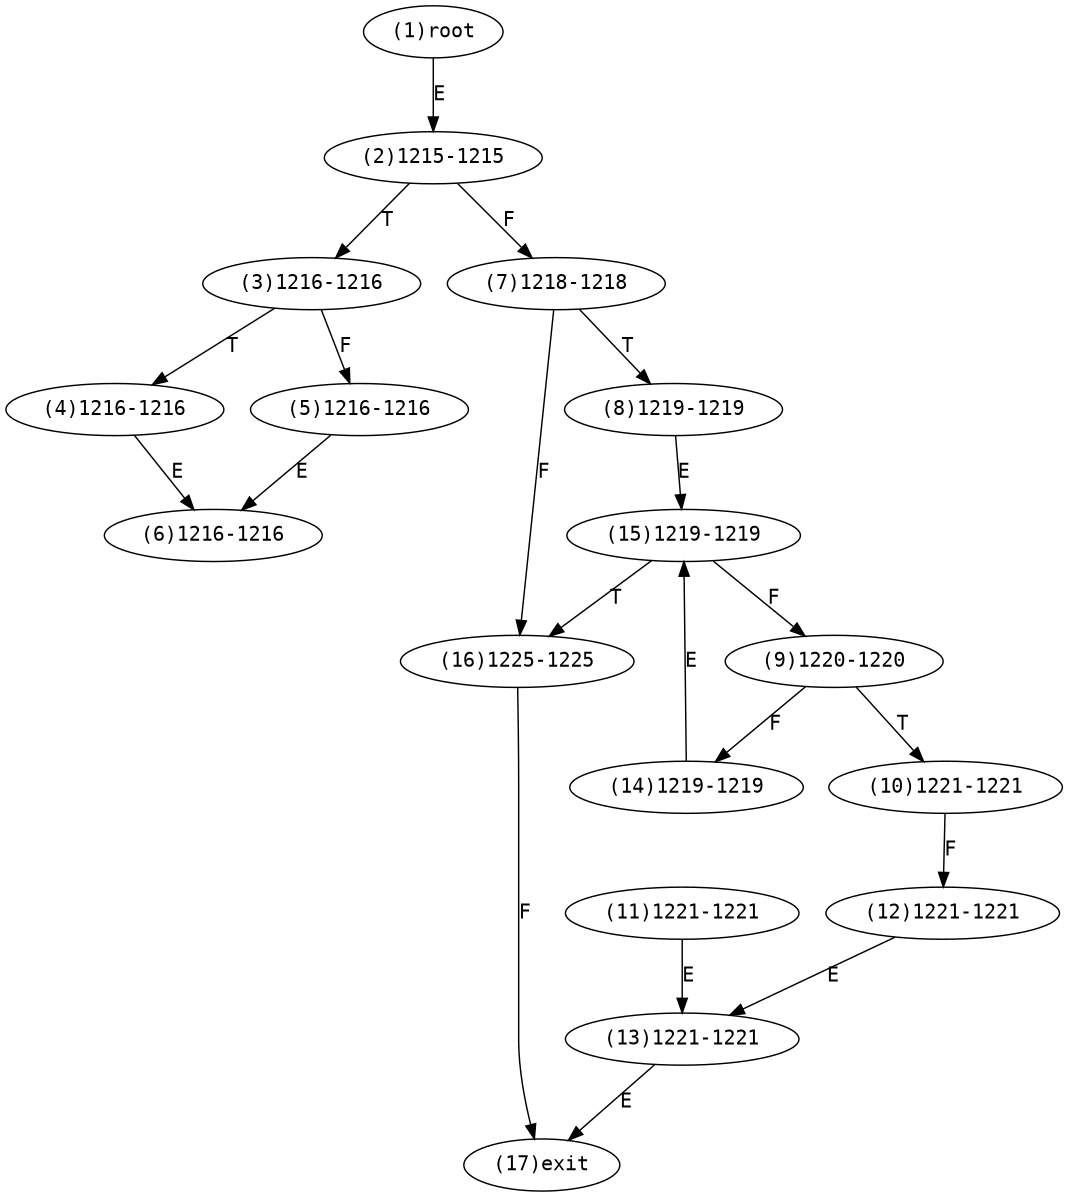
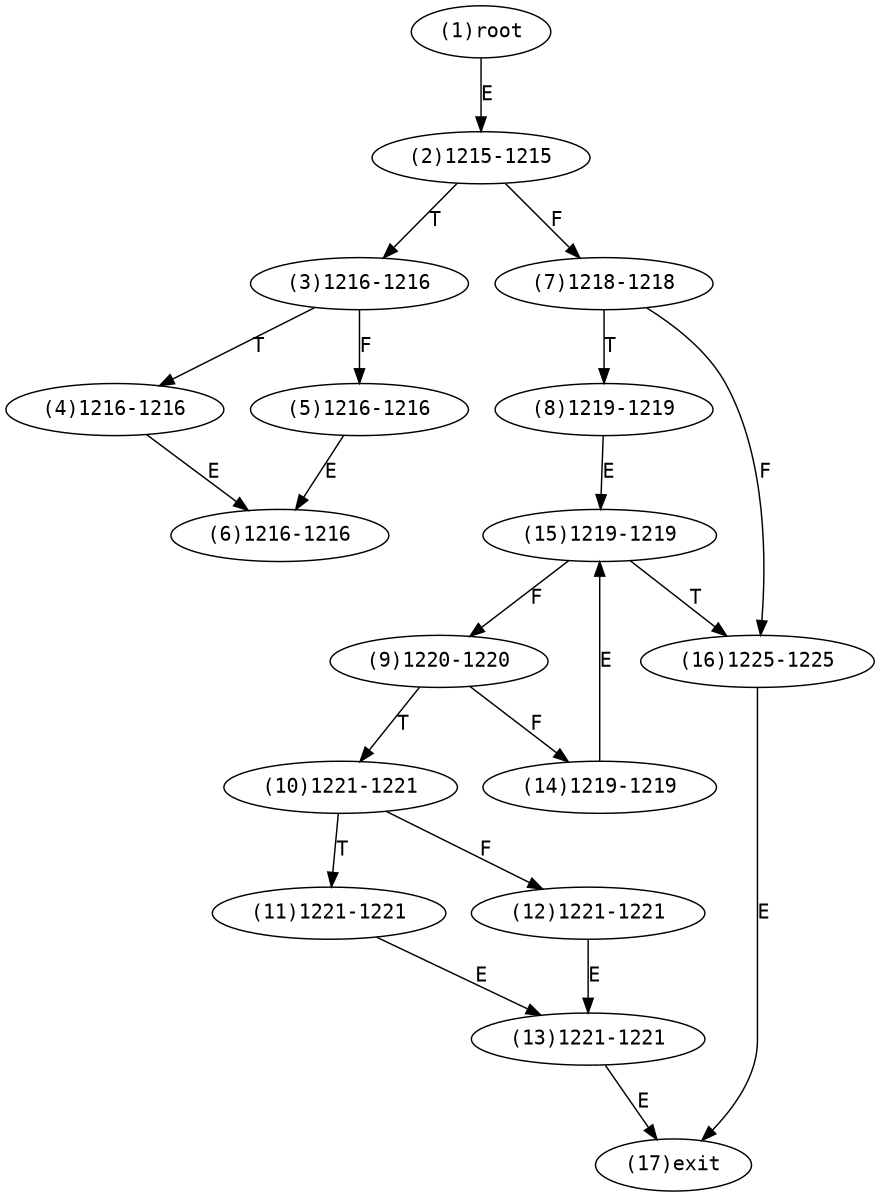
none -> (336, 843)
(525, 913) -> (764, 913)
